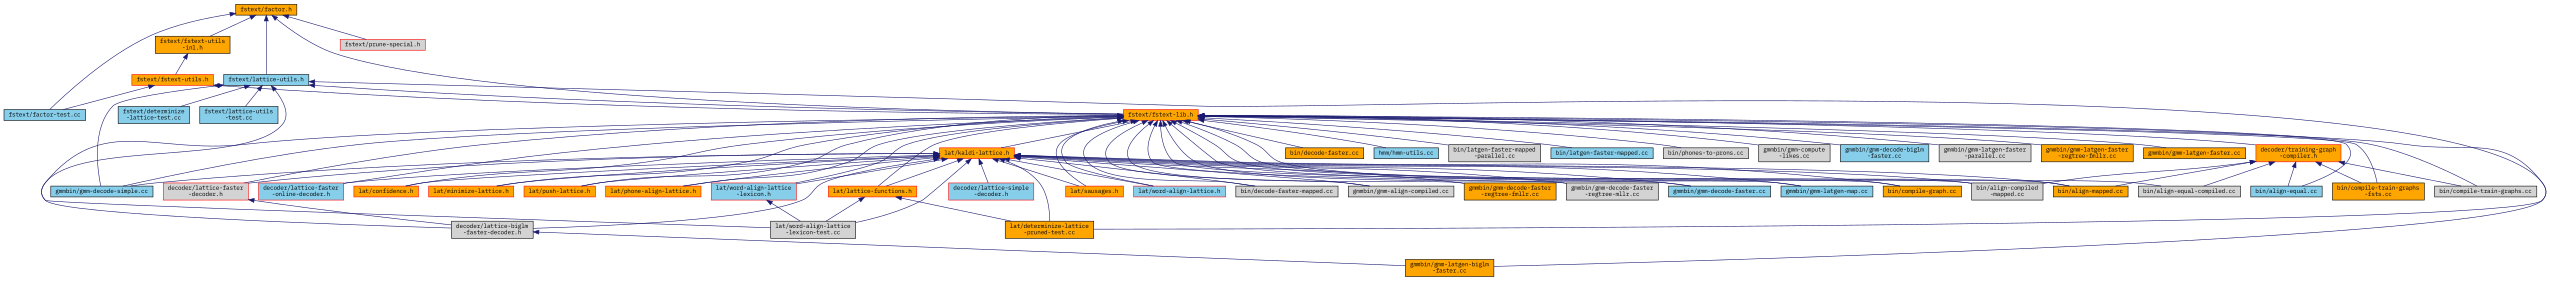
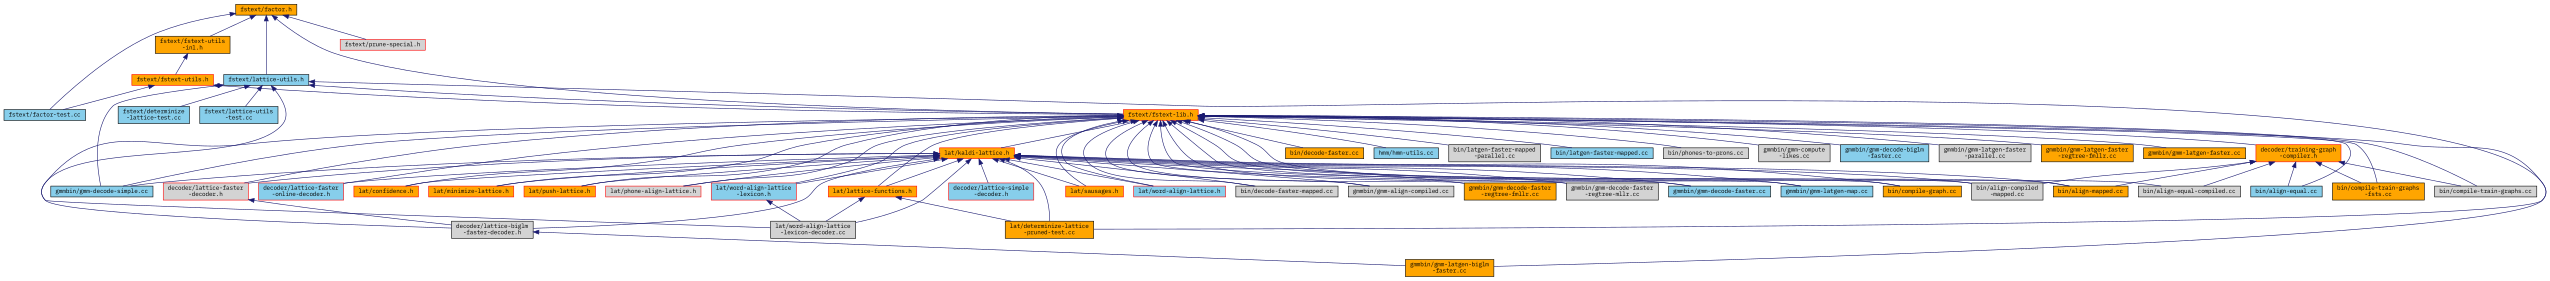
(653, 192) -> (653, 192)
(813, 230) -> (813, 230)
